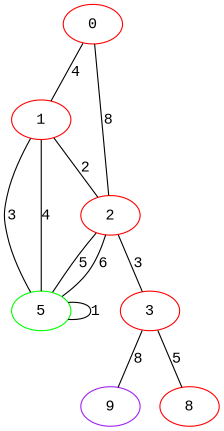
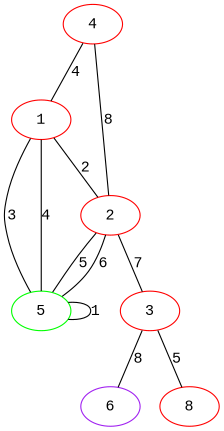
(93, 24) -> (93, 24)
(138, 263) -> (138, 263)
(110, 406) -> (110, 406)
